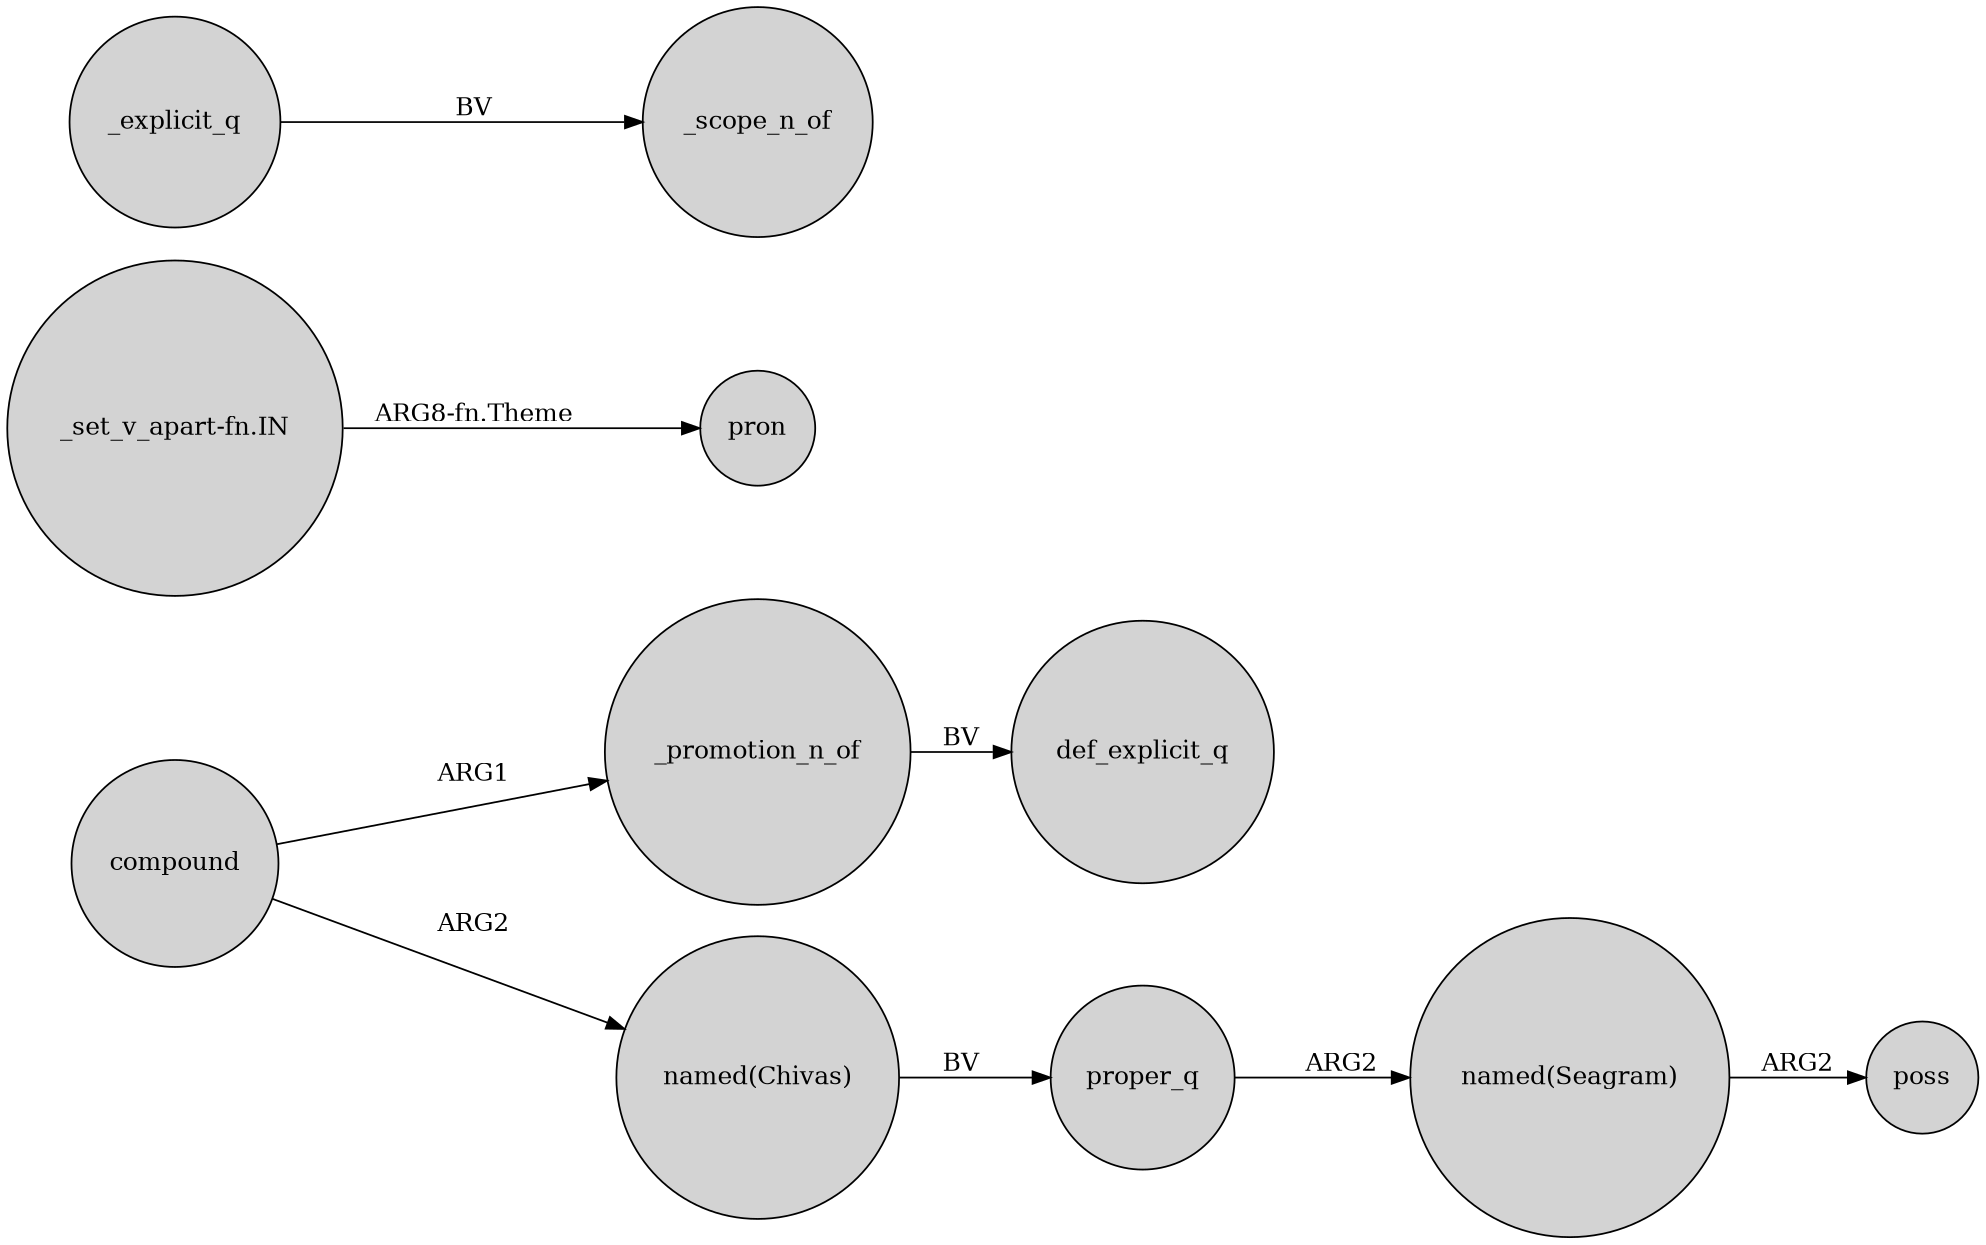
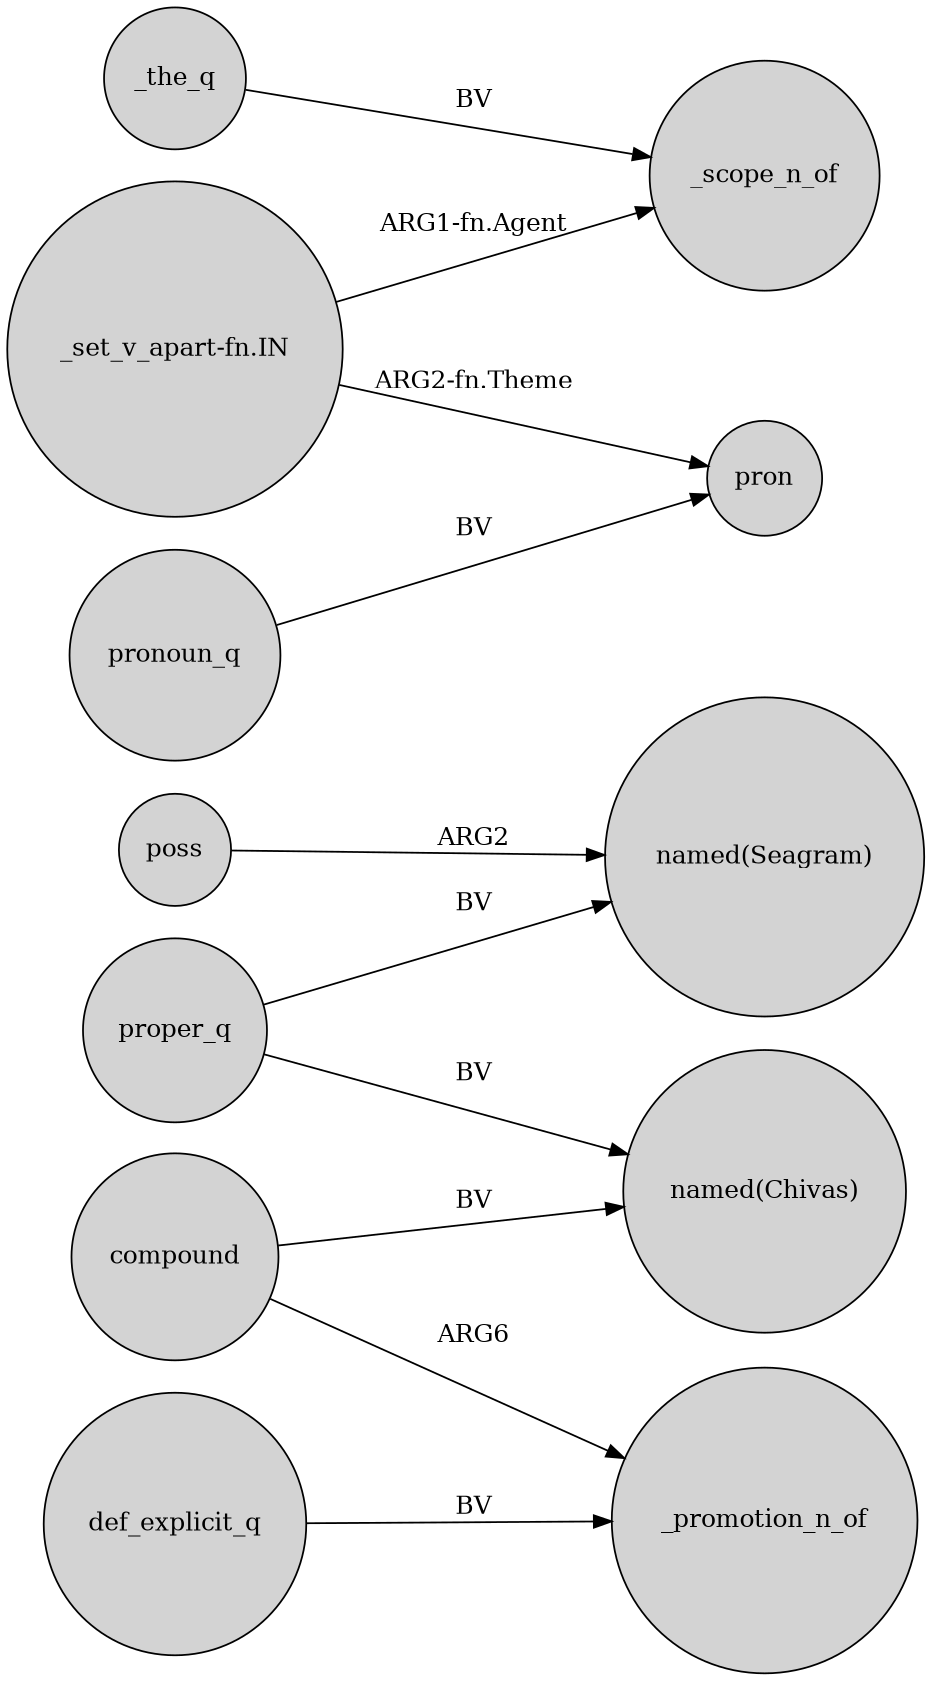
(175, 122) -> (175, 78)
none -> (486, 257)
(474, 415) -> (474, 382)
none -> (175, 655)
(952, 752) -> (450, 1522)
(474, 774) -> (474, 1336)
(474, 925) -> (474, 1201)
(1342, 1064) -> (474, 904)
(966, 1078) -> (437, 1102)
(1789, 1078) -> (409, 853)
